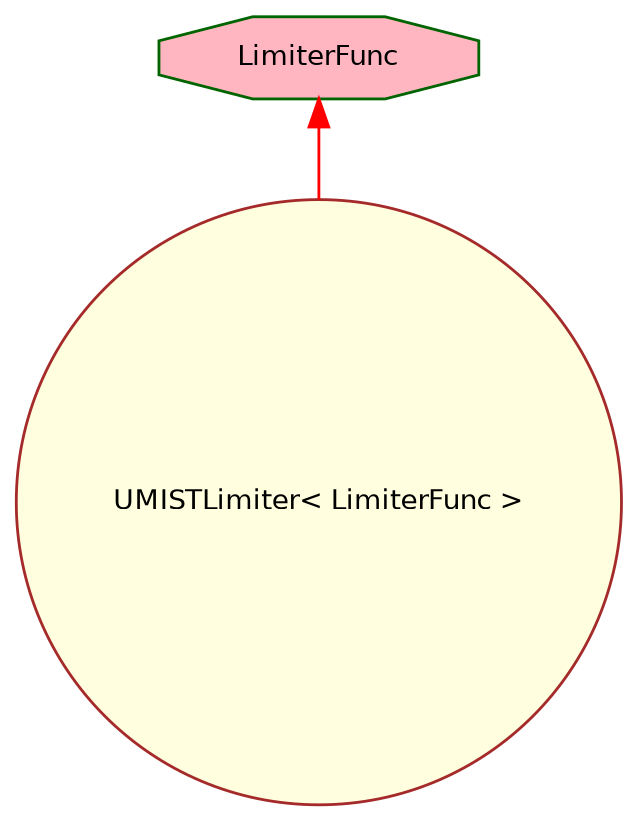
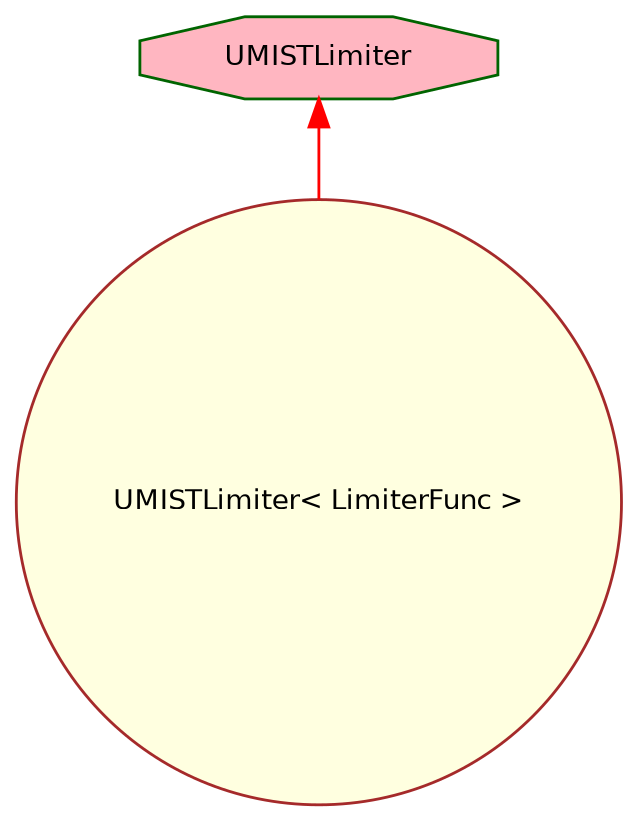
(319, 58) -> (319, 58)
